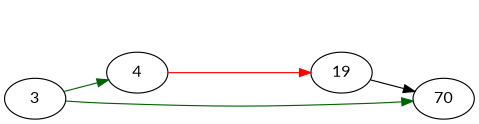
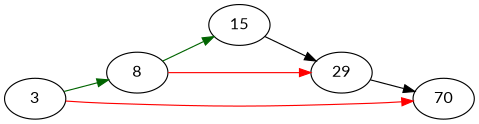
none -> (239, 25)
(137, 73) -> (137, 73)
(342, 73) -> (342, 73)
(234, 106) -> (234, 106)
